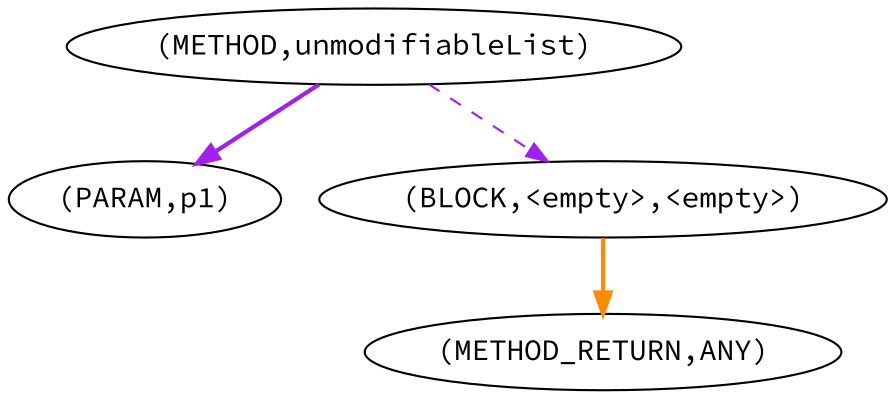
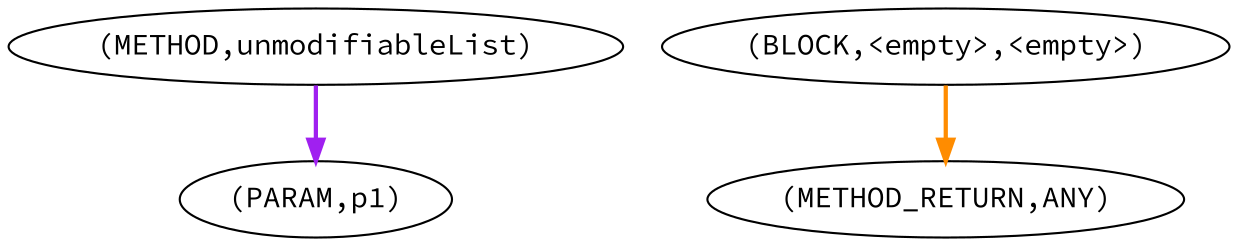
(479, 117) -> none
